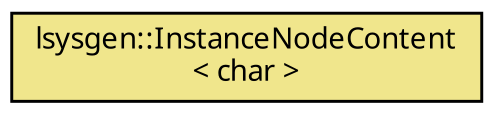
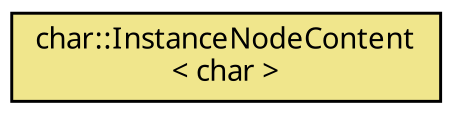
(247, 57) -> (226, 57)
